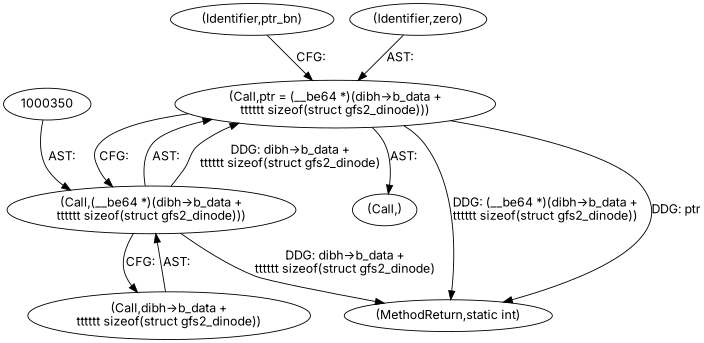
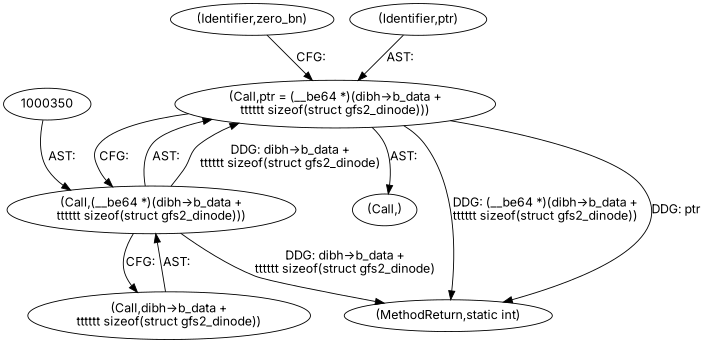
(252, 19) -> (252, 19)
(418, 19) -> (418, 19)
